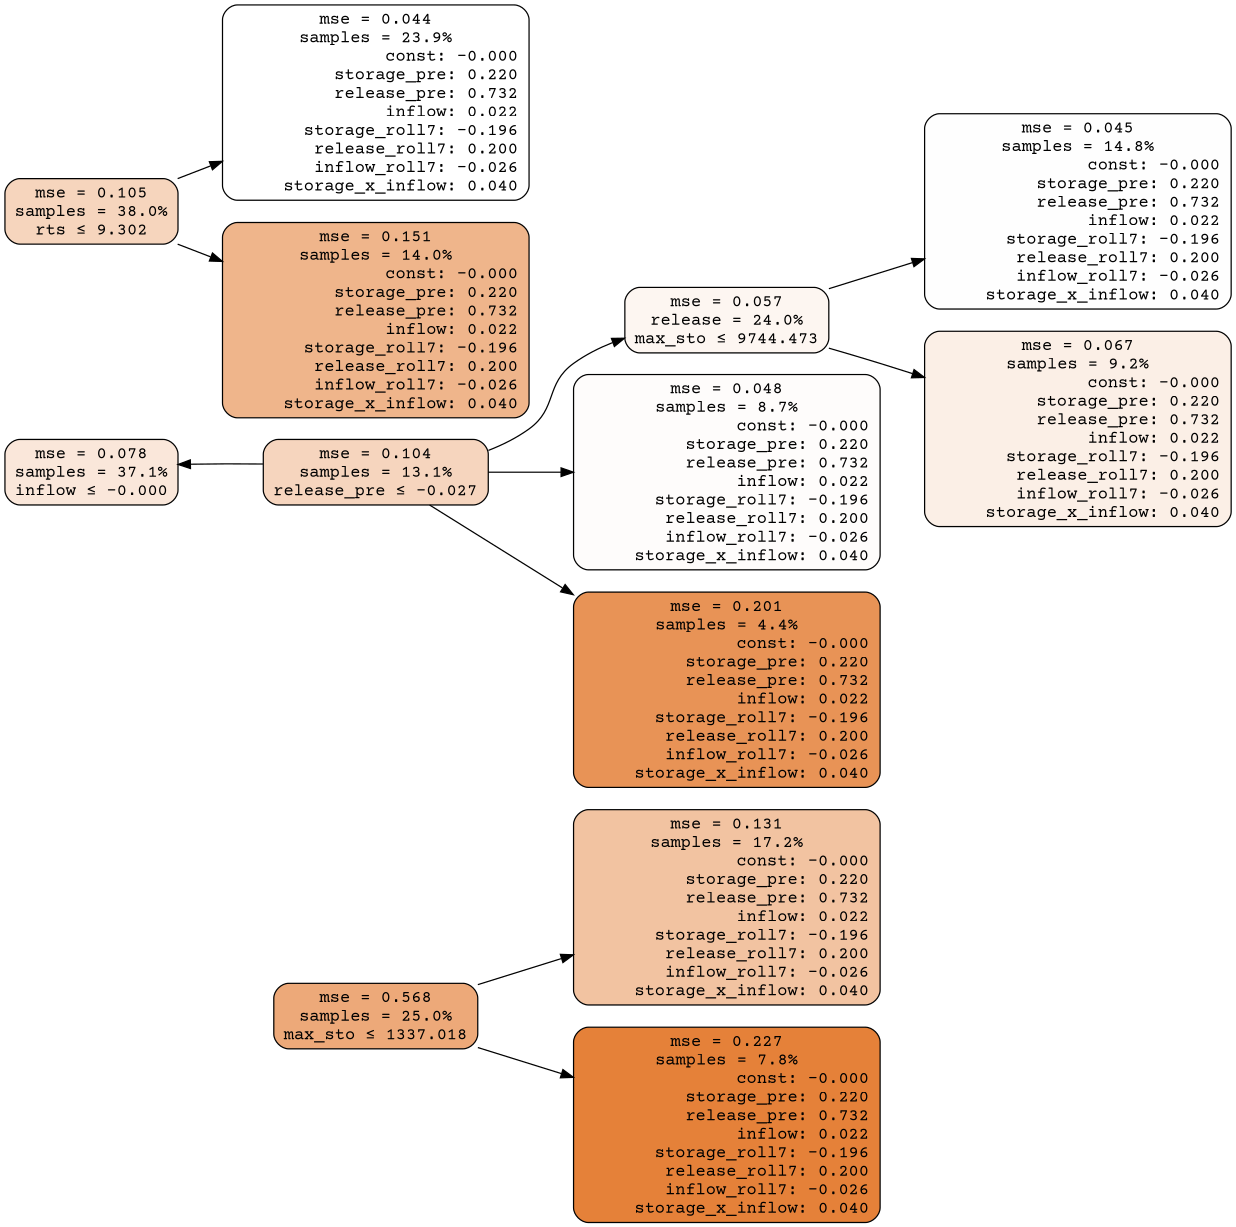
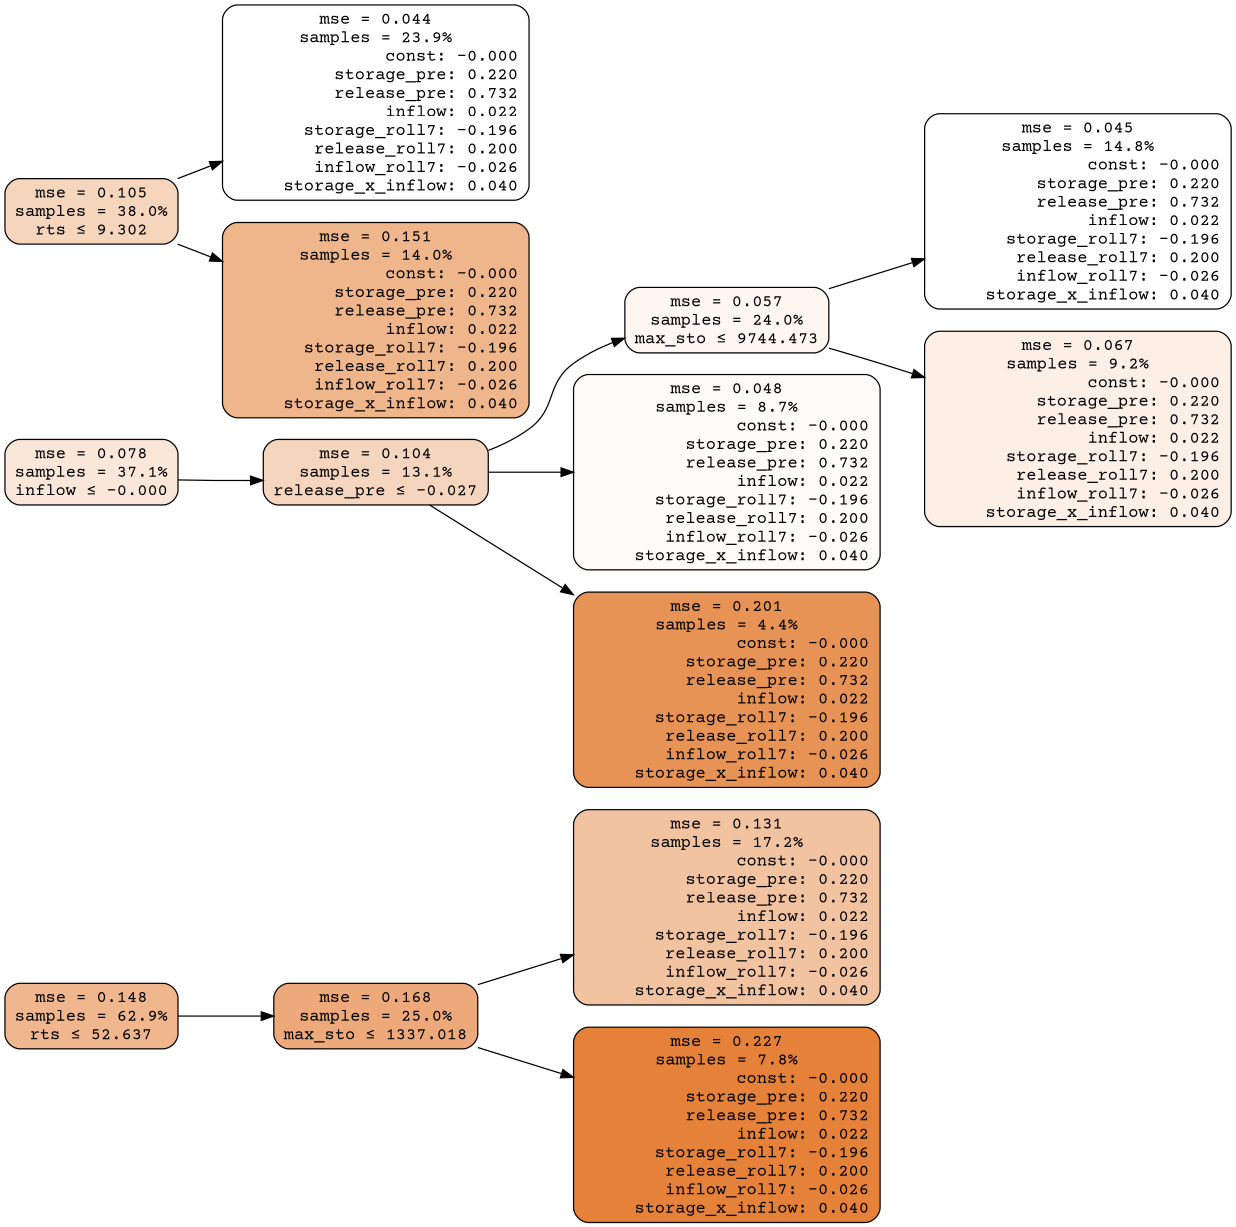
(727, 320) -> (727, 320)
(227, 464) -> (214, 480)
none -> (91, 1016)
(376, 1016) -> (376, 1016)
